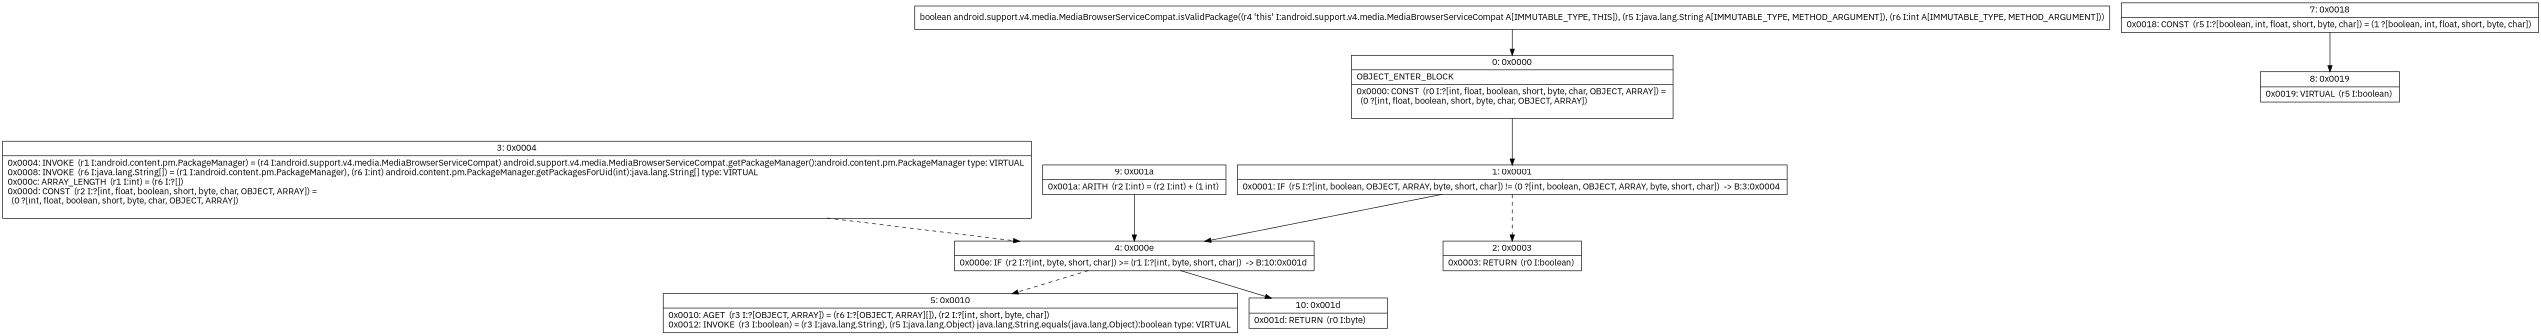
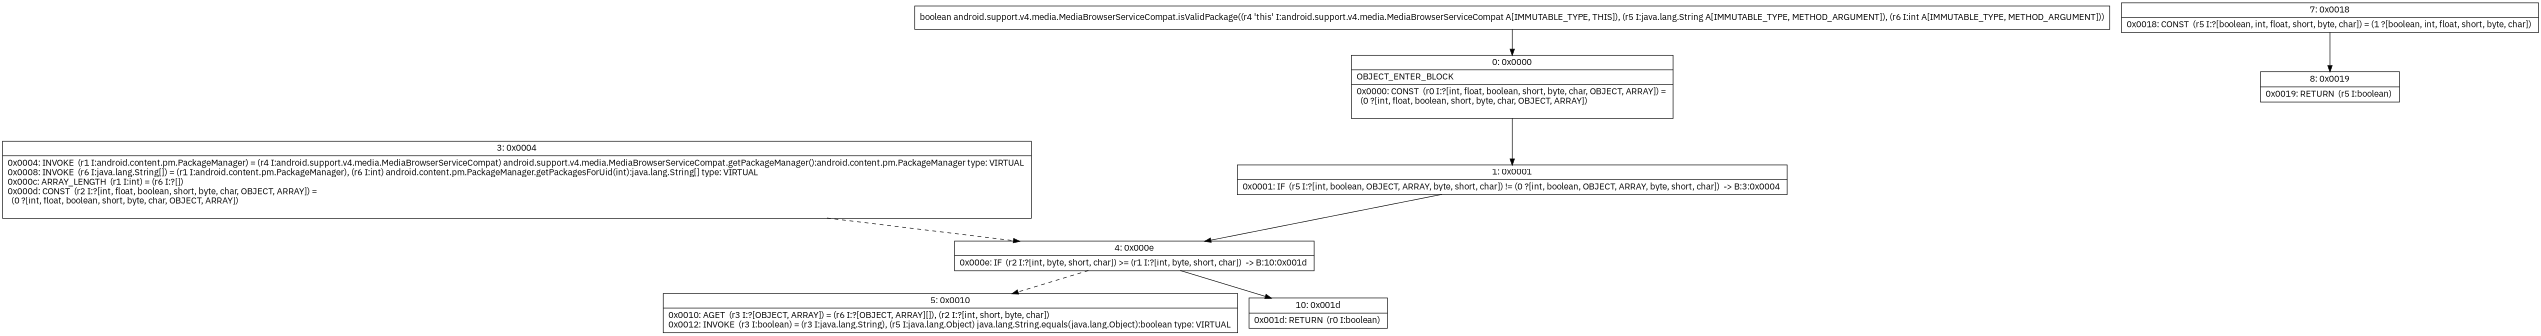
(2330, 94) -> (2330, 94)
(1134, 180) -> none
(1512, 256) -> none
(1311, 320) -> (1318, 320)
